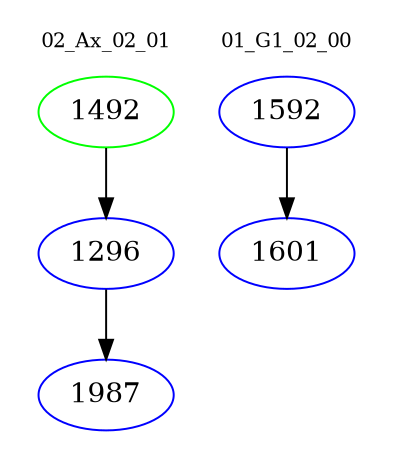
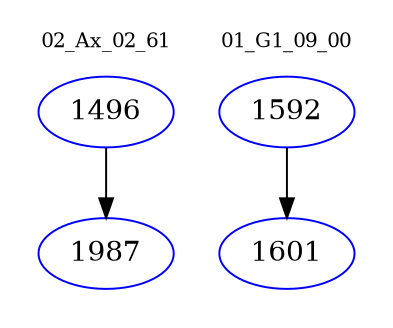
(106, 42) -> (106, 42)
(287, 42) -> (287, 42)
(106, 112) -> none
(106, 254) -> (106, 112)
